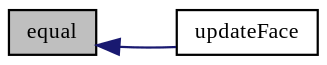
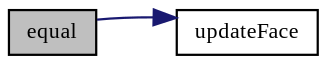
(148, 48) -> (125, 18)
